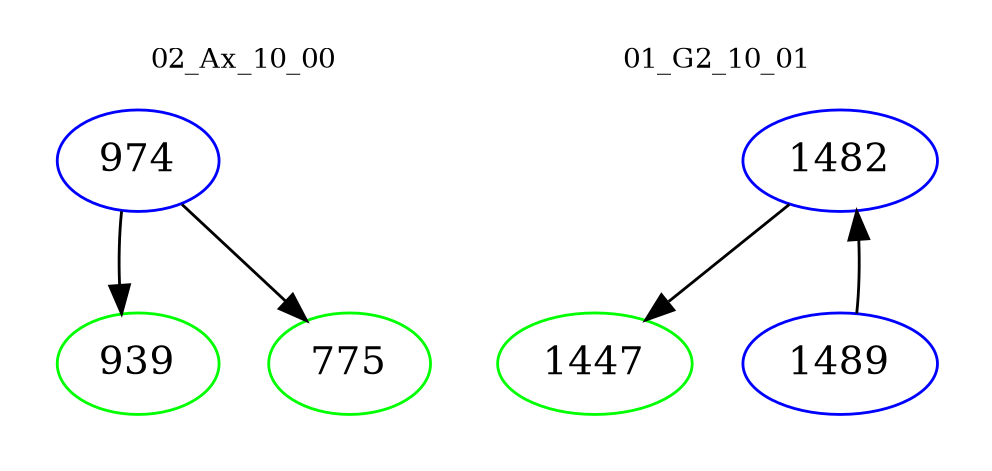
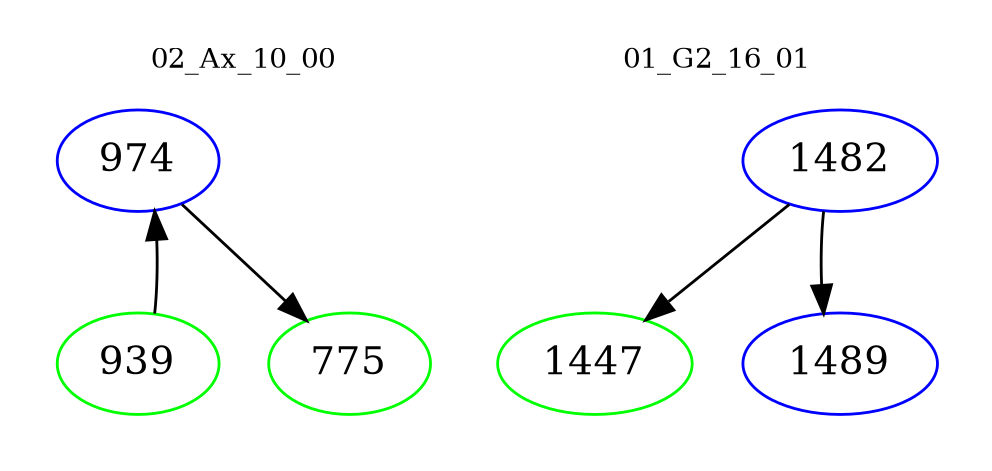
(718, 61) -> (718, 61)
(119, 248) -> (157, 277)
(859, 277) -> (821, 248)
